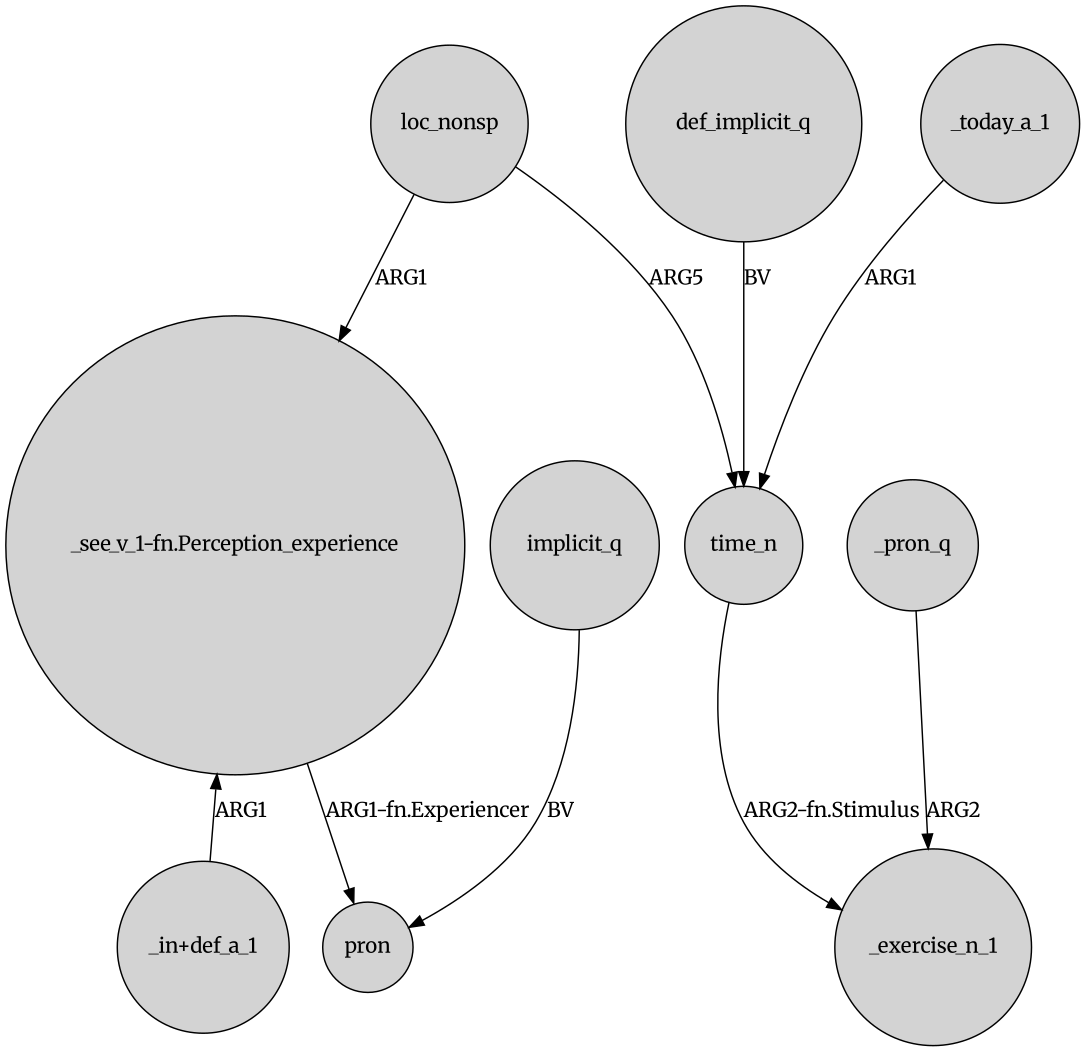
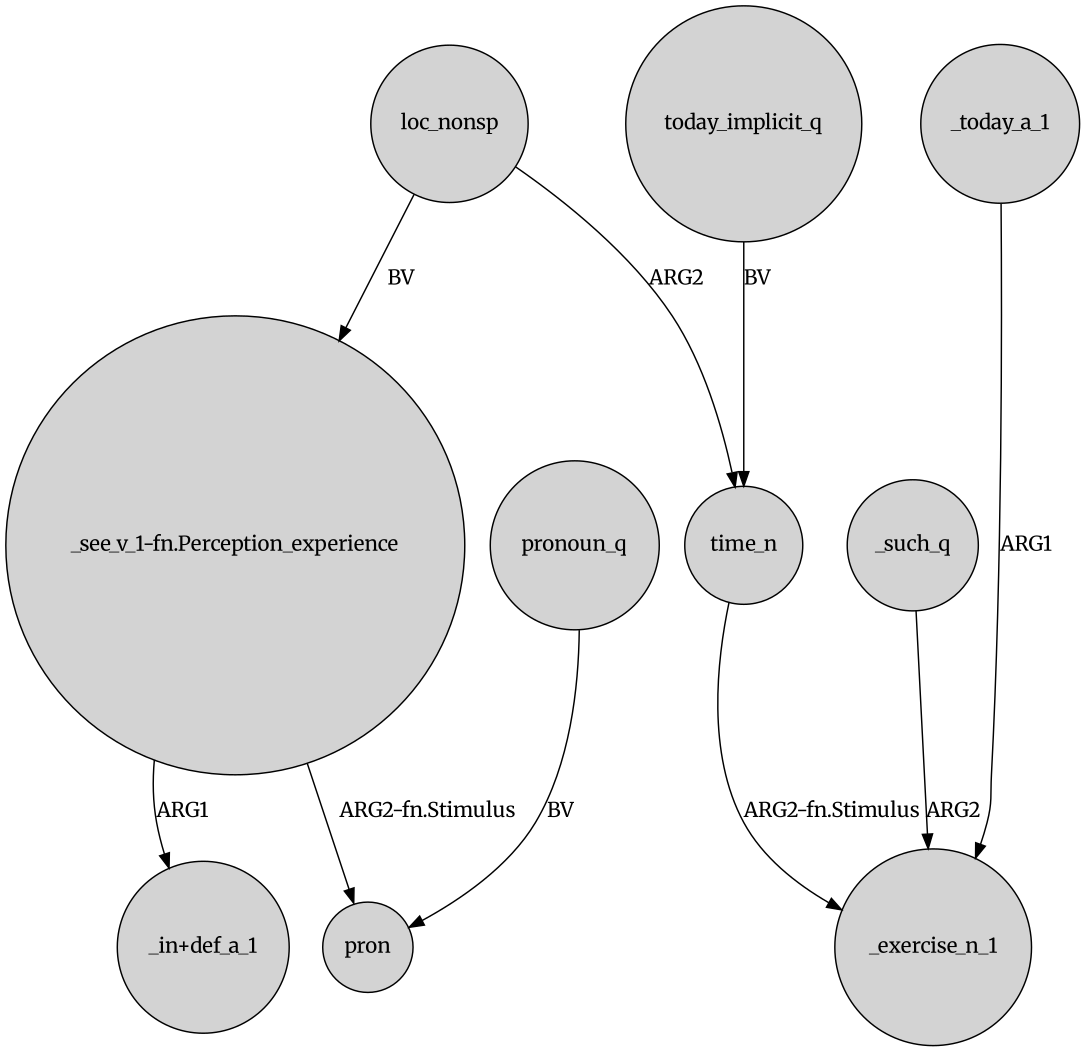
(744, 124) -> (744, 124)
(401, 279) -> (401, 279)
(677, 279) -> (677, 279)
(834, 316) -> (1000, 525)
(575, 545) -> (575, 545)
(913, 545) -> (913, 545)
(428, 812) -> (428, 812)
(213, 825) -> (154, 808)
